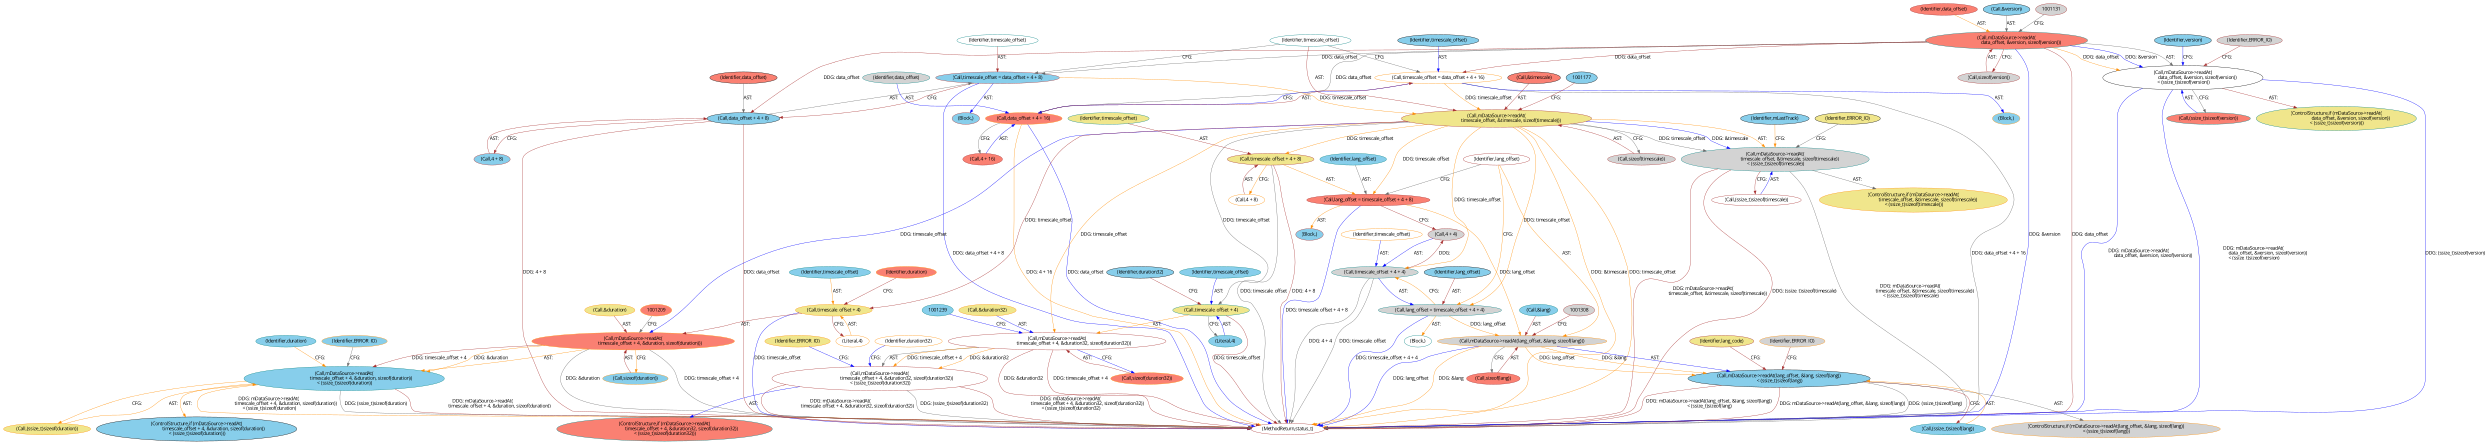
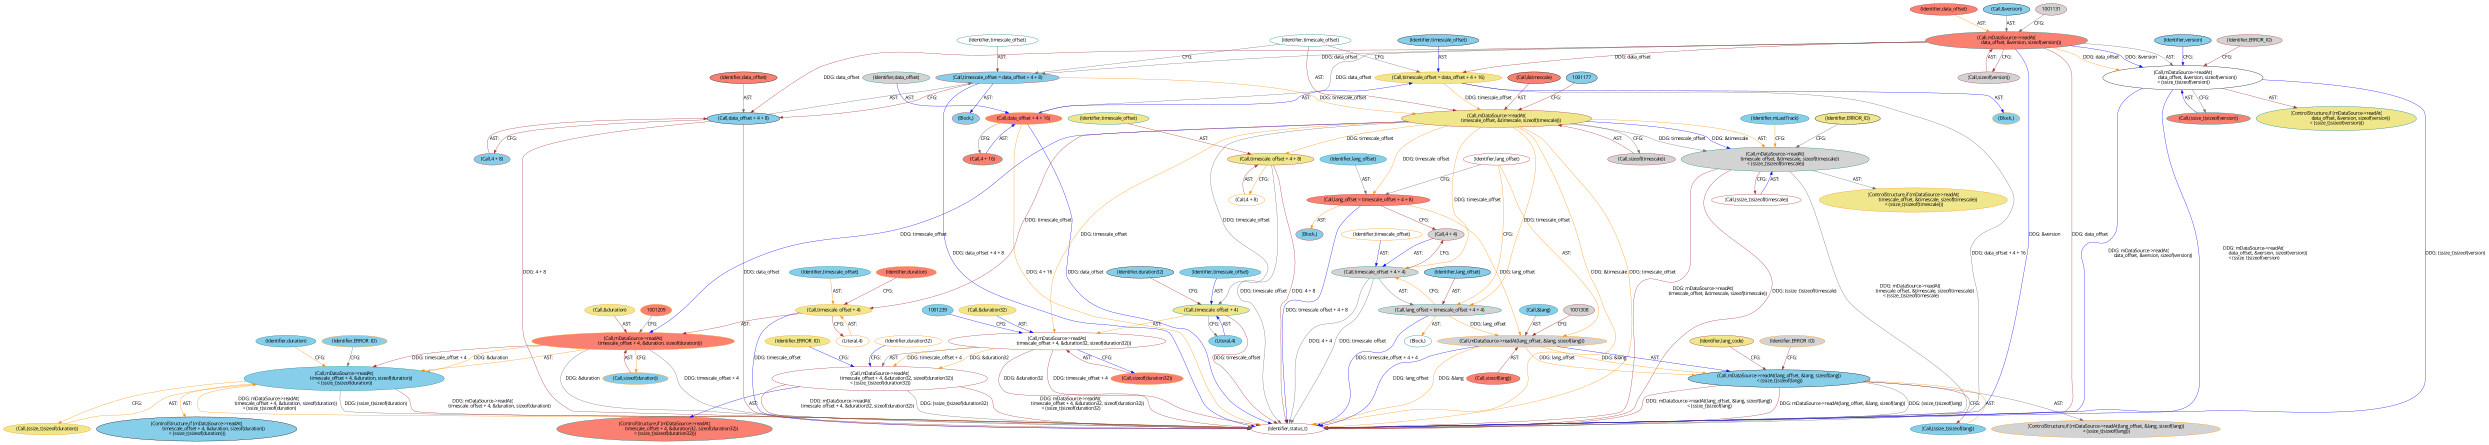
(1438, 78) -> (1438, 78)
(1275, 101) -> none
(1272, 103) -> (1225, 105)
(1775, 118) -> (1775, 118)
(983, 159) -> (983, 159)
(1318, 179) -> none
(1445, 253) -> (1445, 253)
(1392, 294) -> (1392, 294)
(1494, 356) -> none
(1288, 429) -> (1288, 429)
